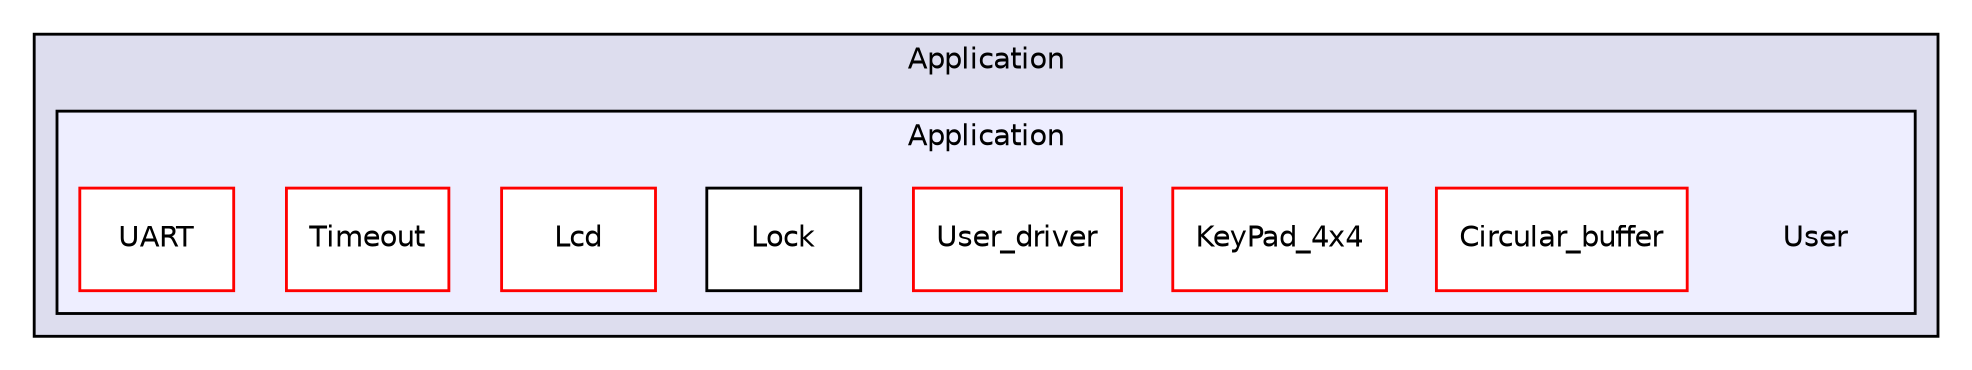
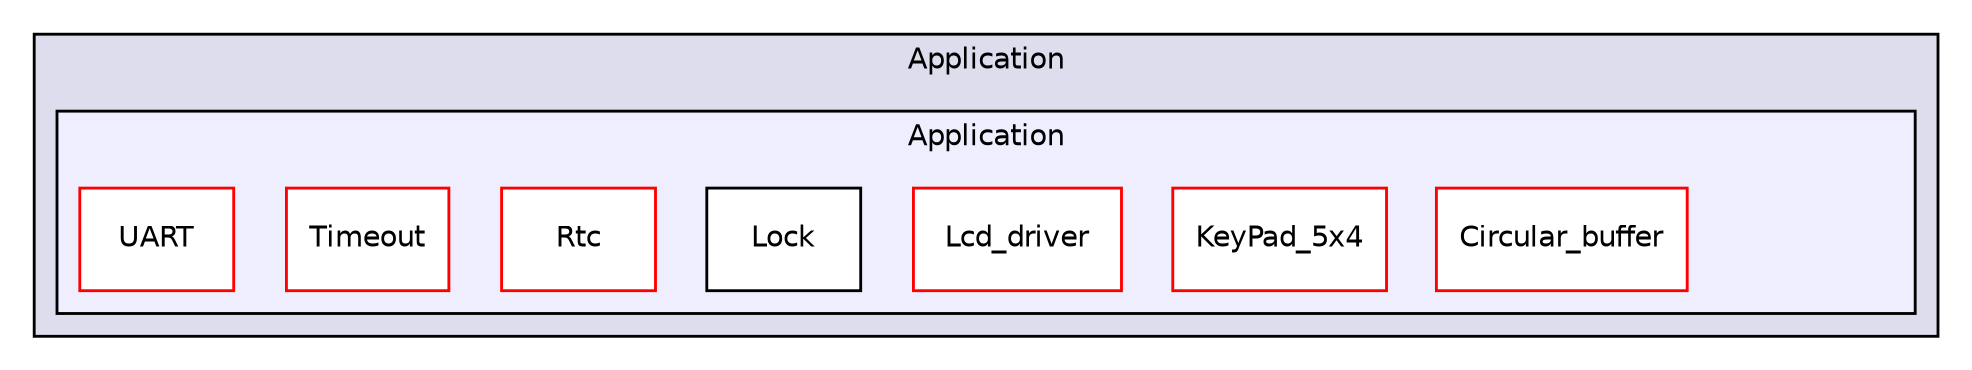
(579, 239) -> (579, 239)
(1017, 239) -> (1017, 239)
(1280, 239) -> (1280, 239)
(1815, 239) -> none
